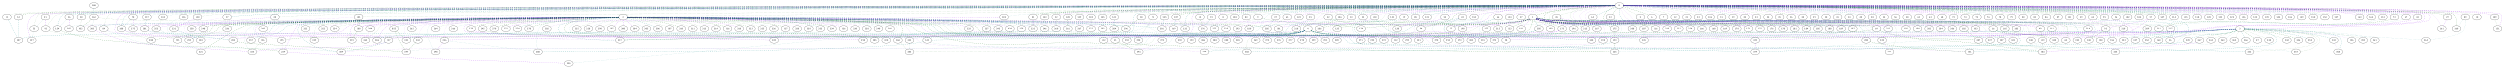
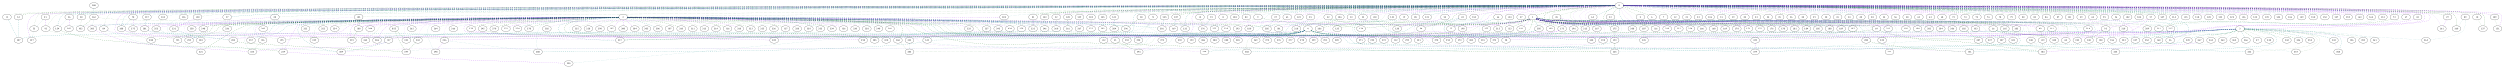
none -> (2348, 17)
none -> (2483, 29)
